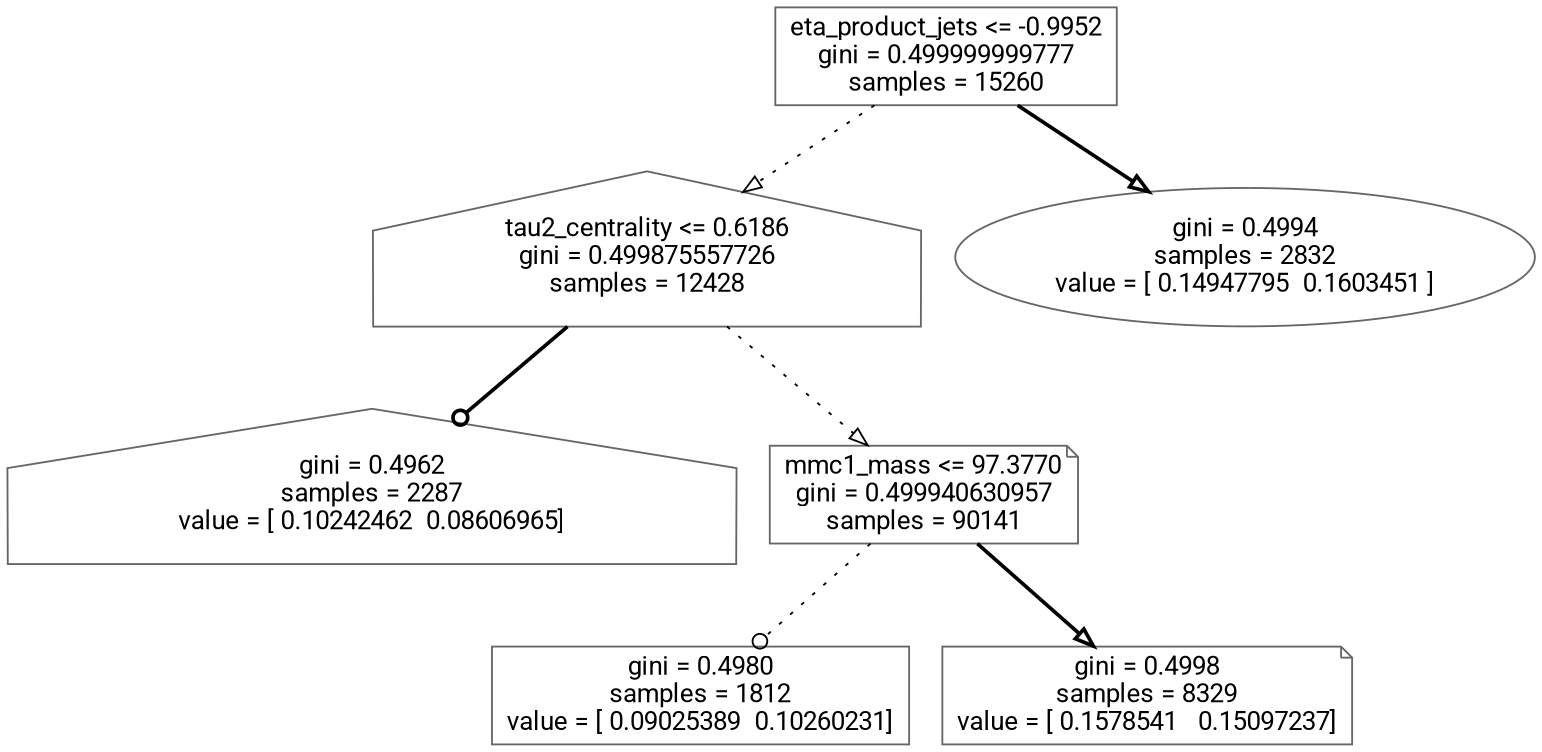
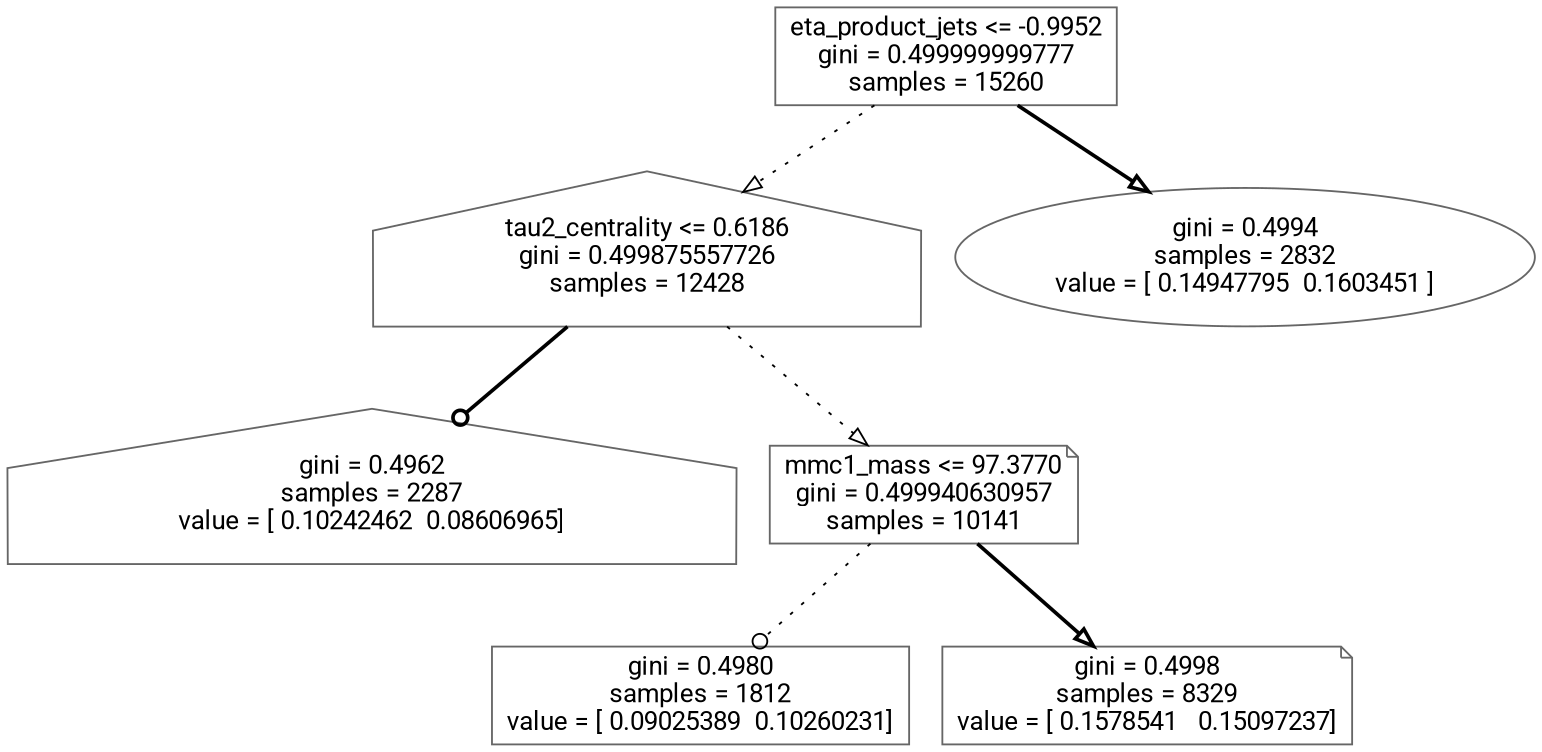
(924, 495) -> (924, 495)
